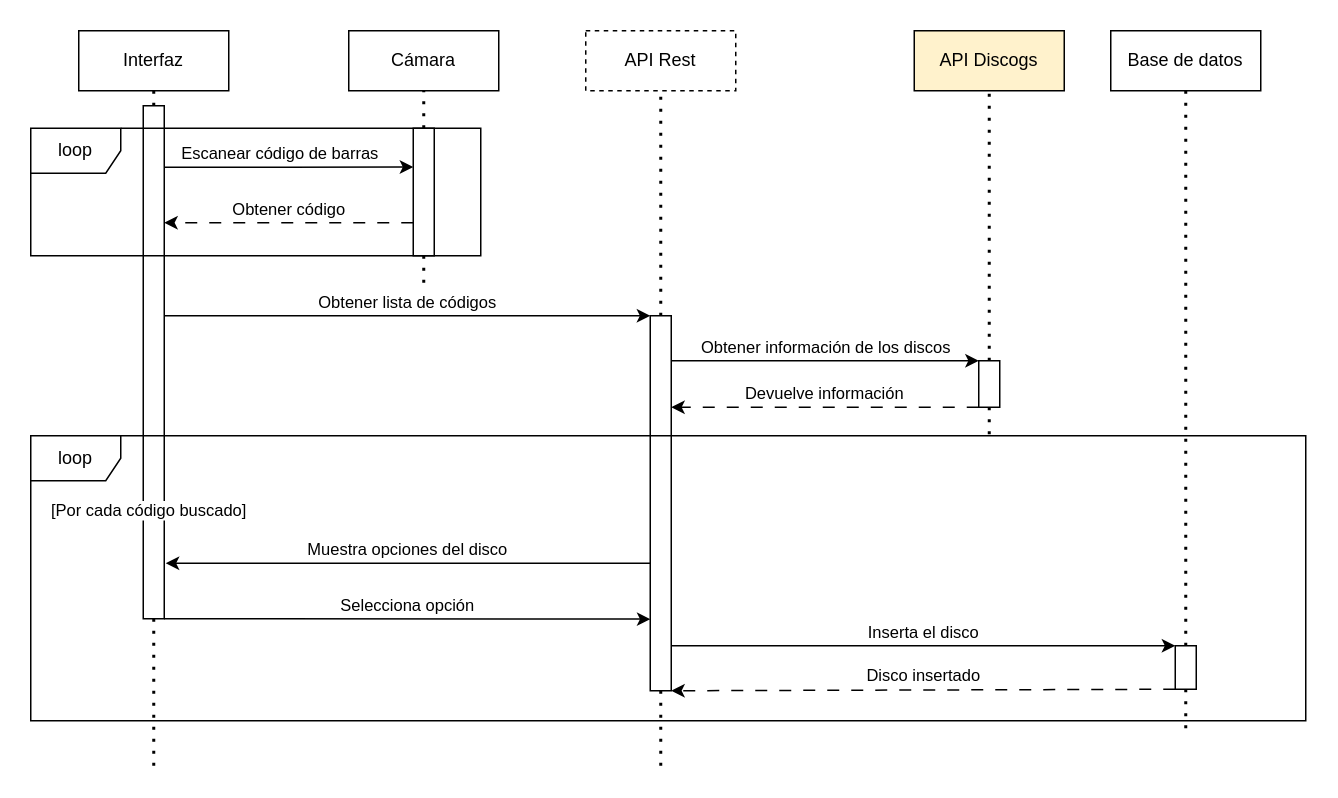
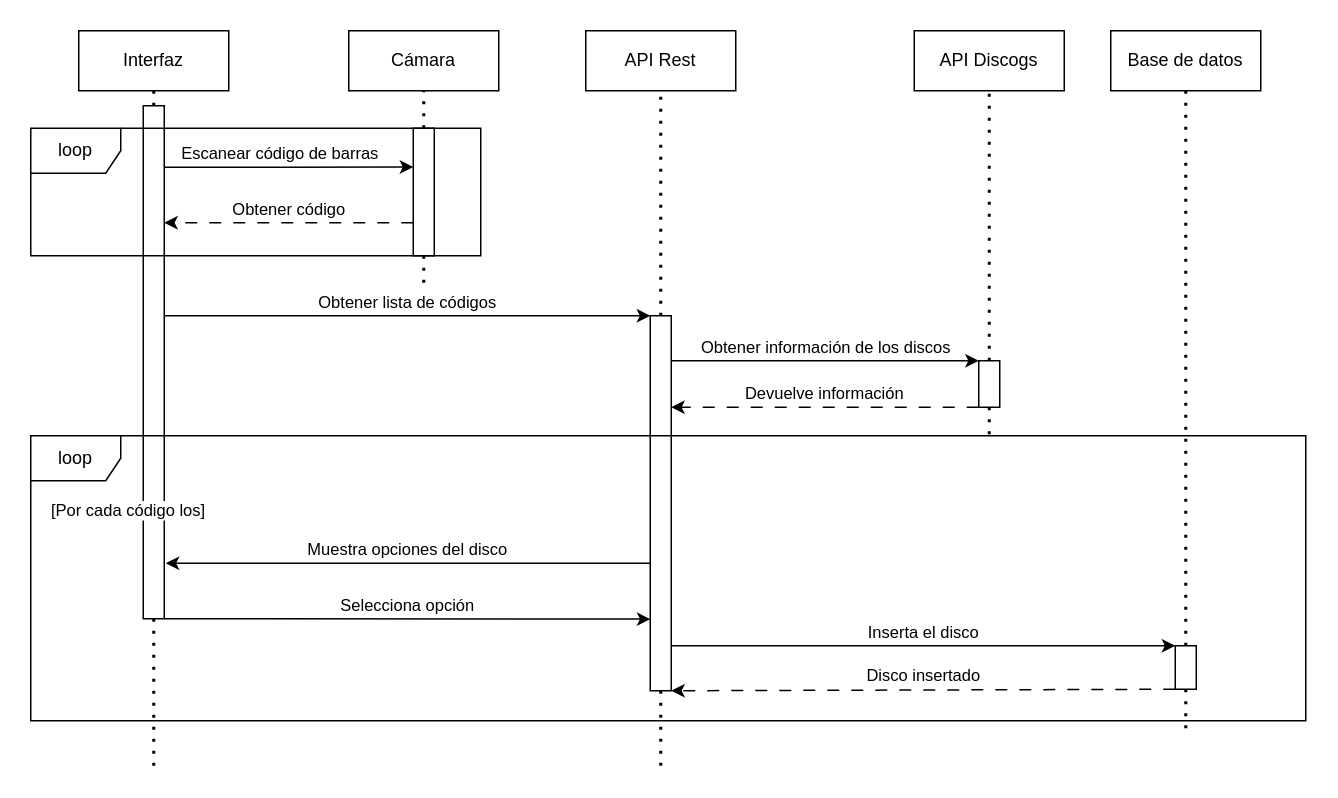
(661, 61) -> (661, 61)
(989, 61) -> (989, 61)
(159, 511) -> (138, 511)
